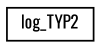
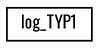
(50, 24) -> (49, 24)
